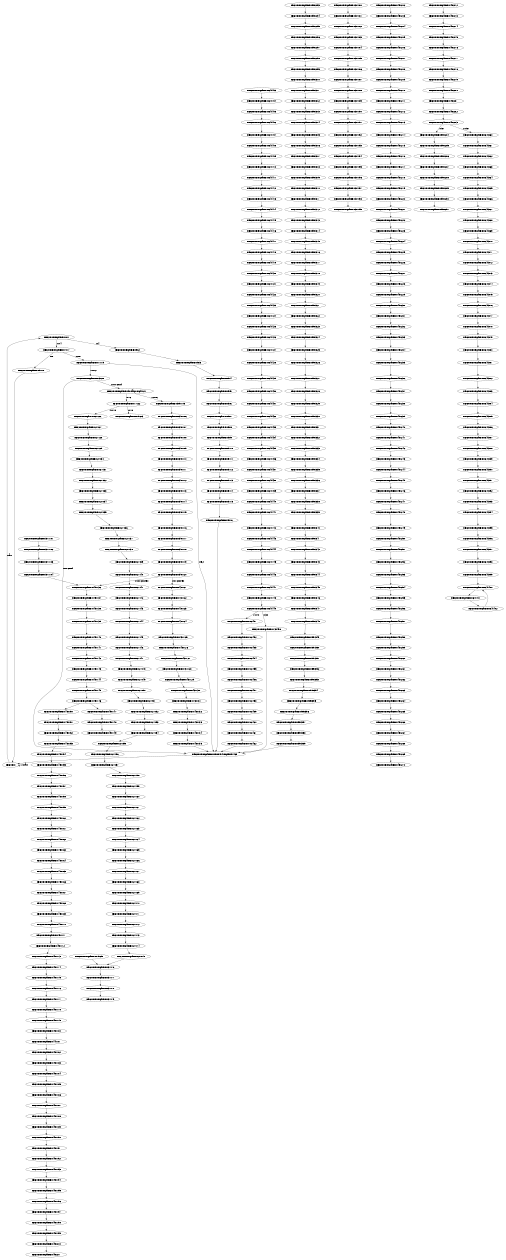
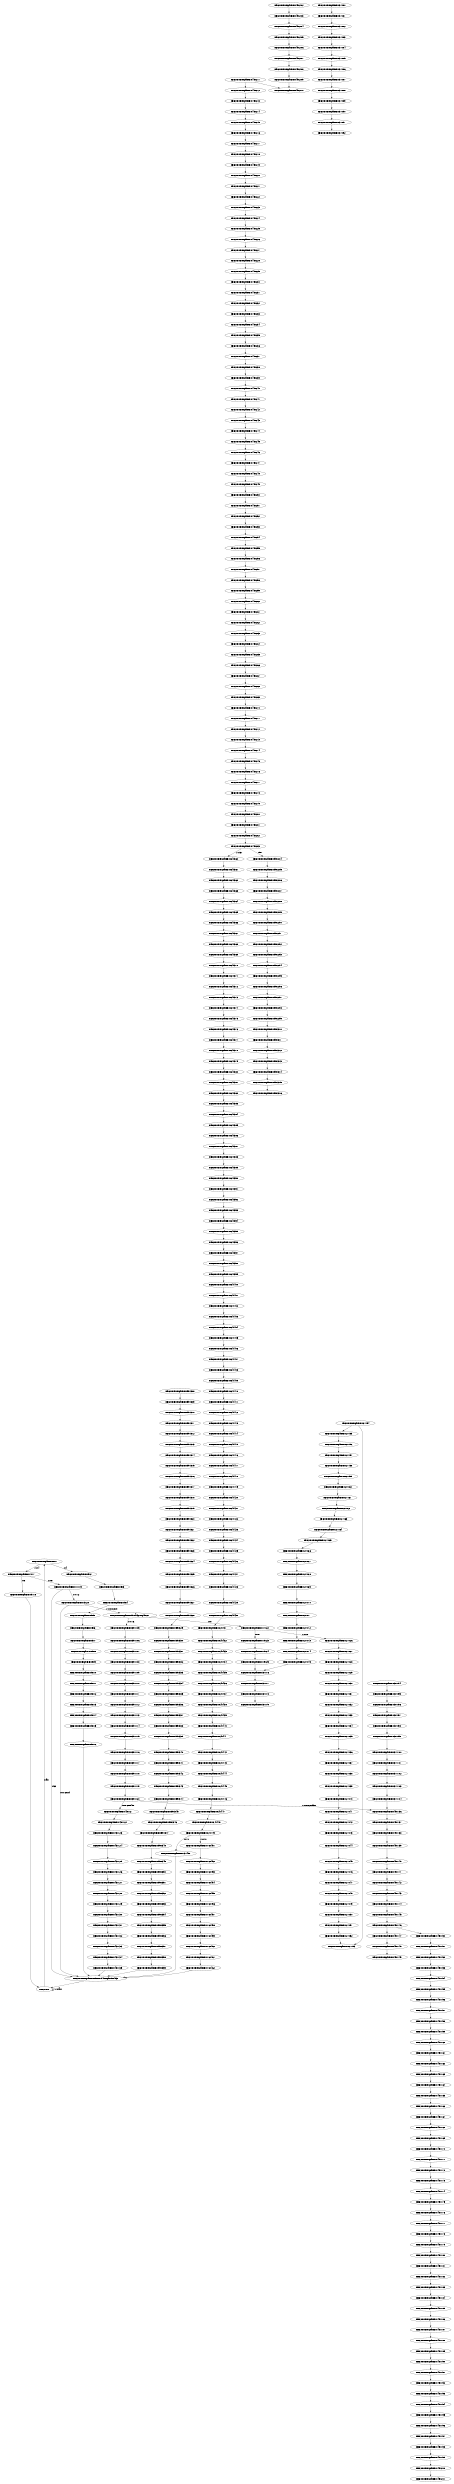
(391, 95) -> (266, 85)
(348, 146) -> none
(305, 156) -> none
(129, 397) -> (210, 1622)
(488, 598) -> (224, 1311)
(266, 615) -> (187, 1839)
none -> (245, 719)
(145, 727) -> (362, 1686)
none -> (267, 944)
(46, 1042) -> (431, 2266)
none -> (255, 1651)
none -> (387, 1752)
